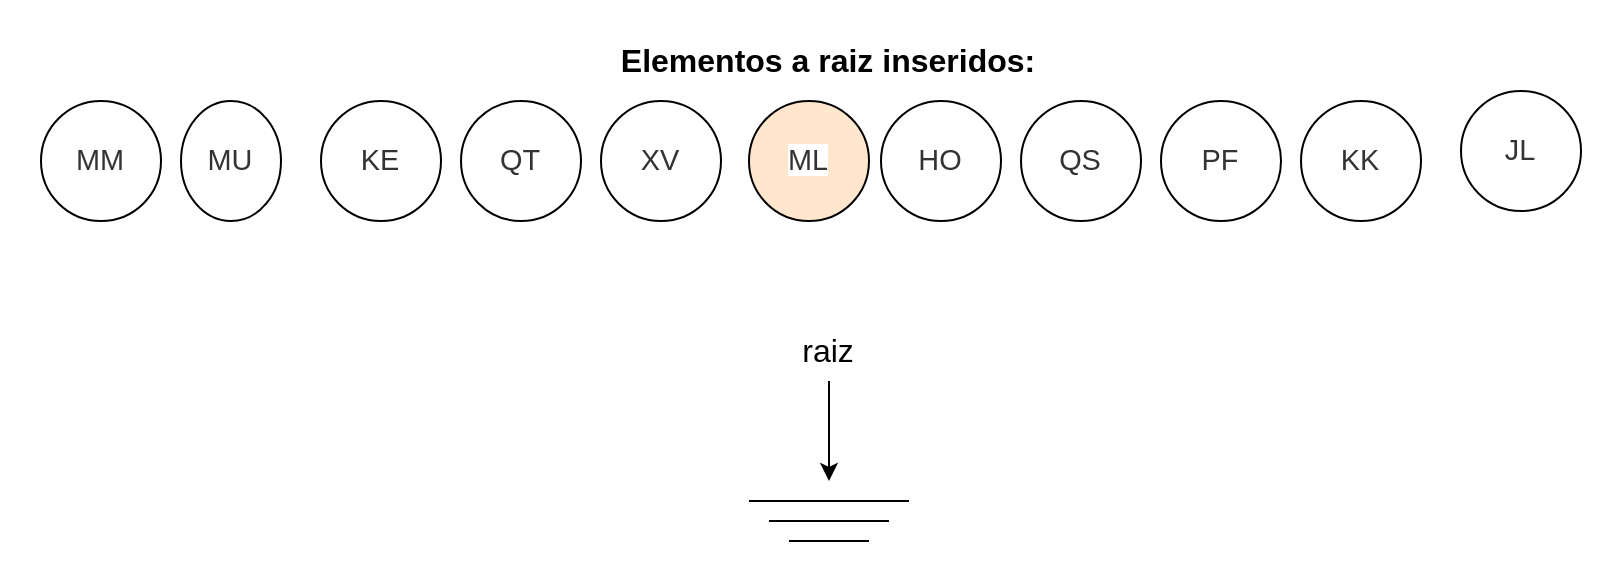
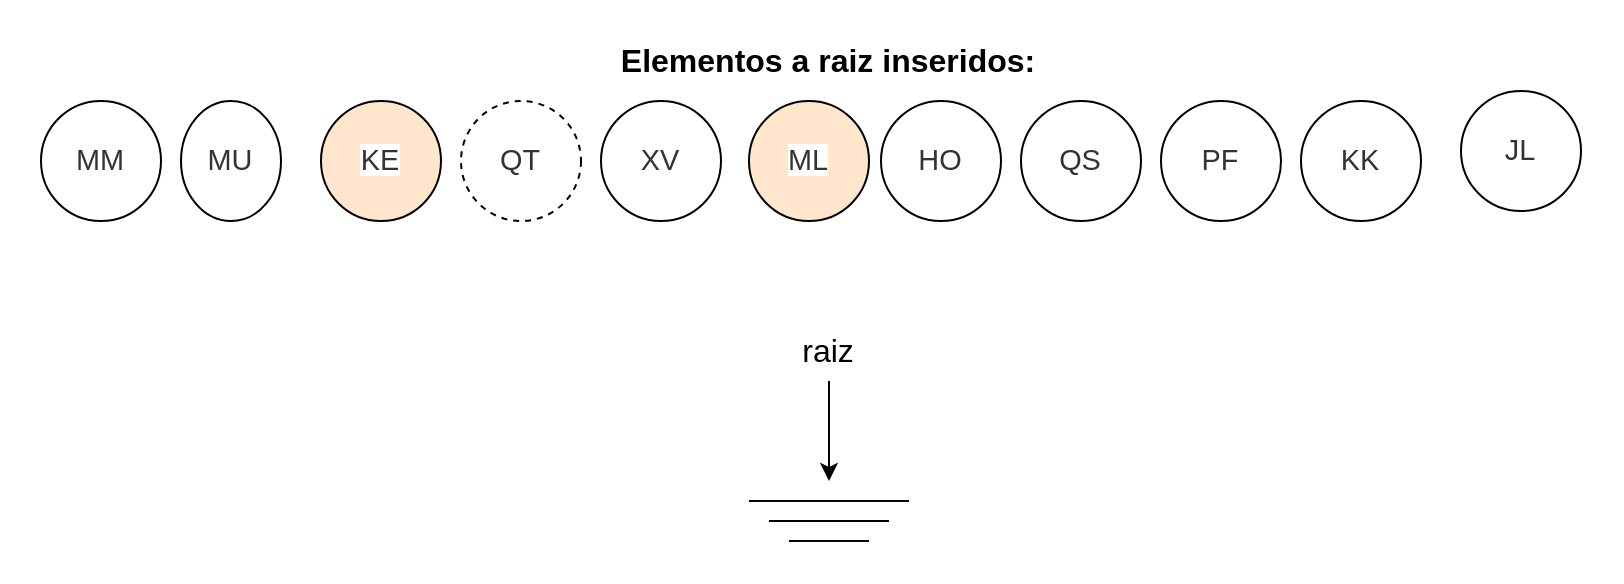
(381, 161) -> (381, 161)
(521, 161) -> (521, 161)
